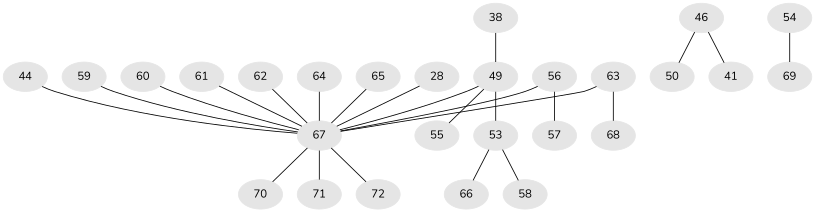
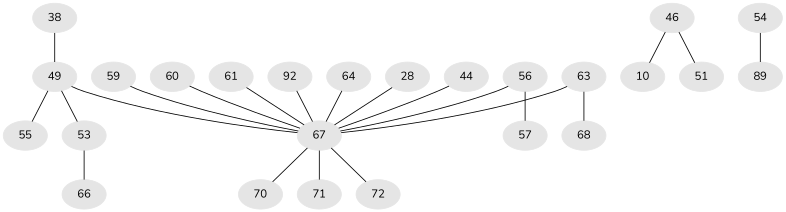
(261, 77) -> (290, 77)
(378, 77) -> none
(672, 77) -> (643, 77)
(731, 77) -> (702, 77)
(790, 77) -> (760, 77)
(525, 194) -> none
